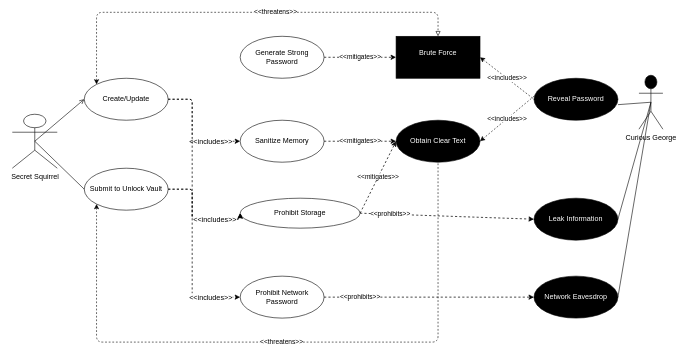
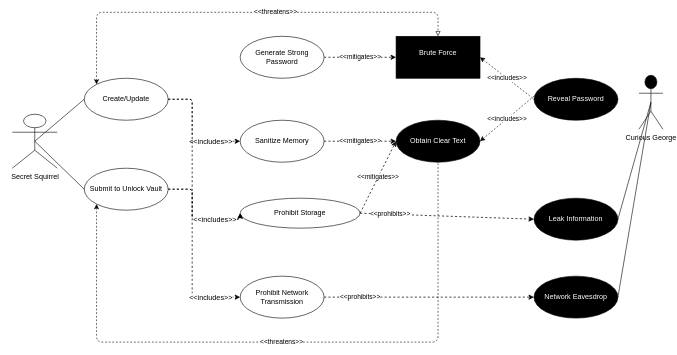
(82, 101) -> (82, 101)
(633, 104) -> none
(282, 297) -> (282, 297)
